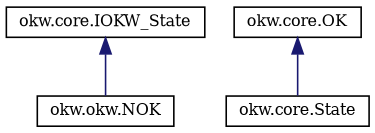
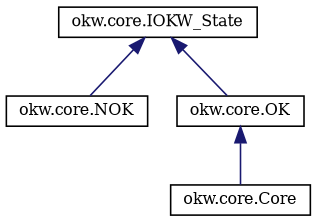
none -> (205, 73)
(106, 111) -> (77, 111)
(298, 111) -> (241, 200)
